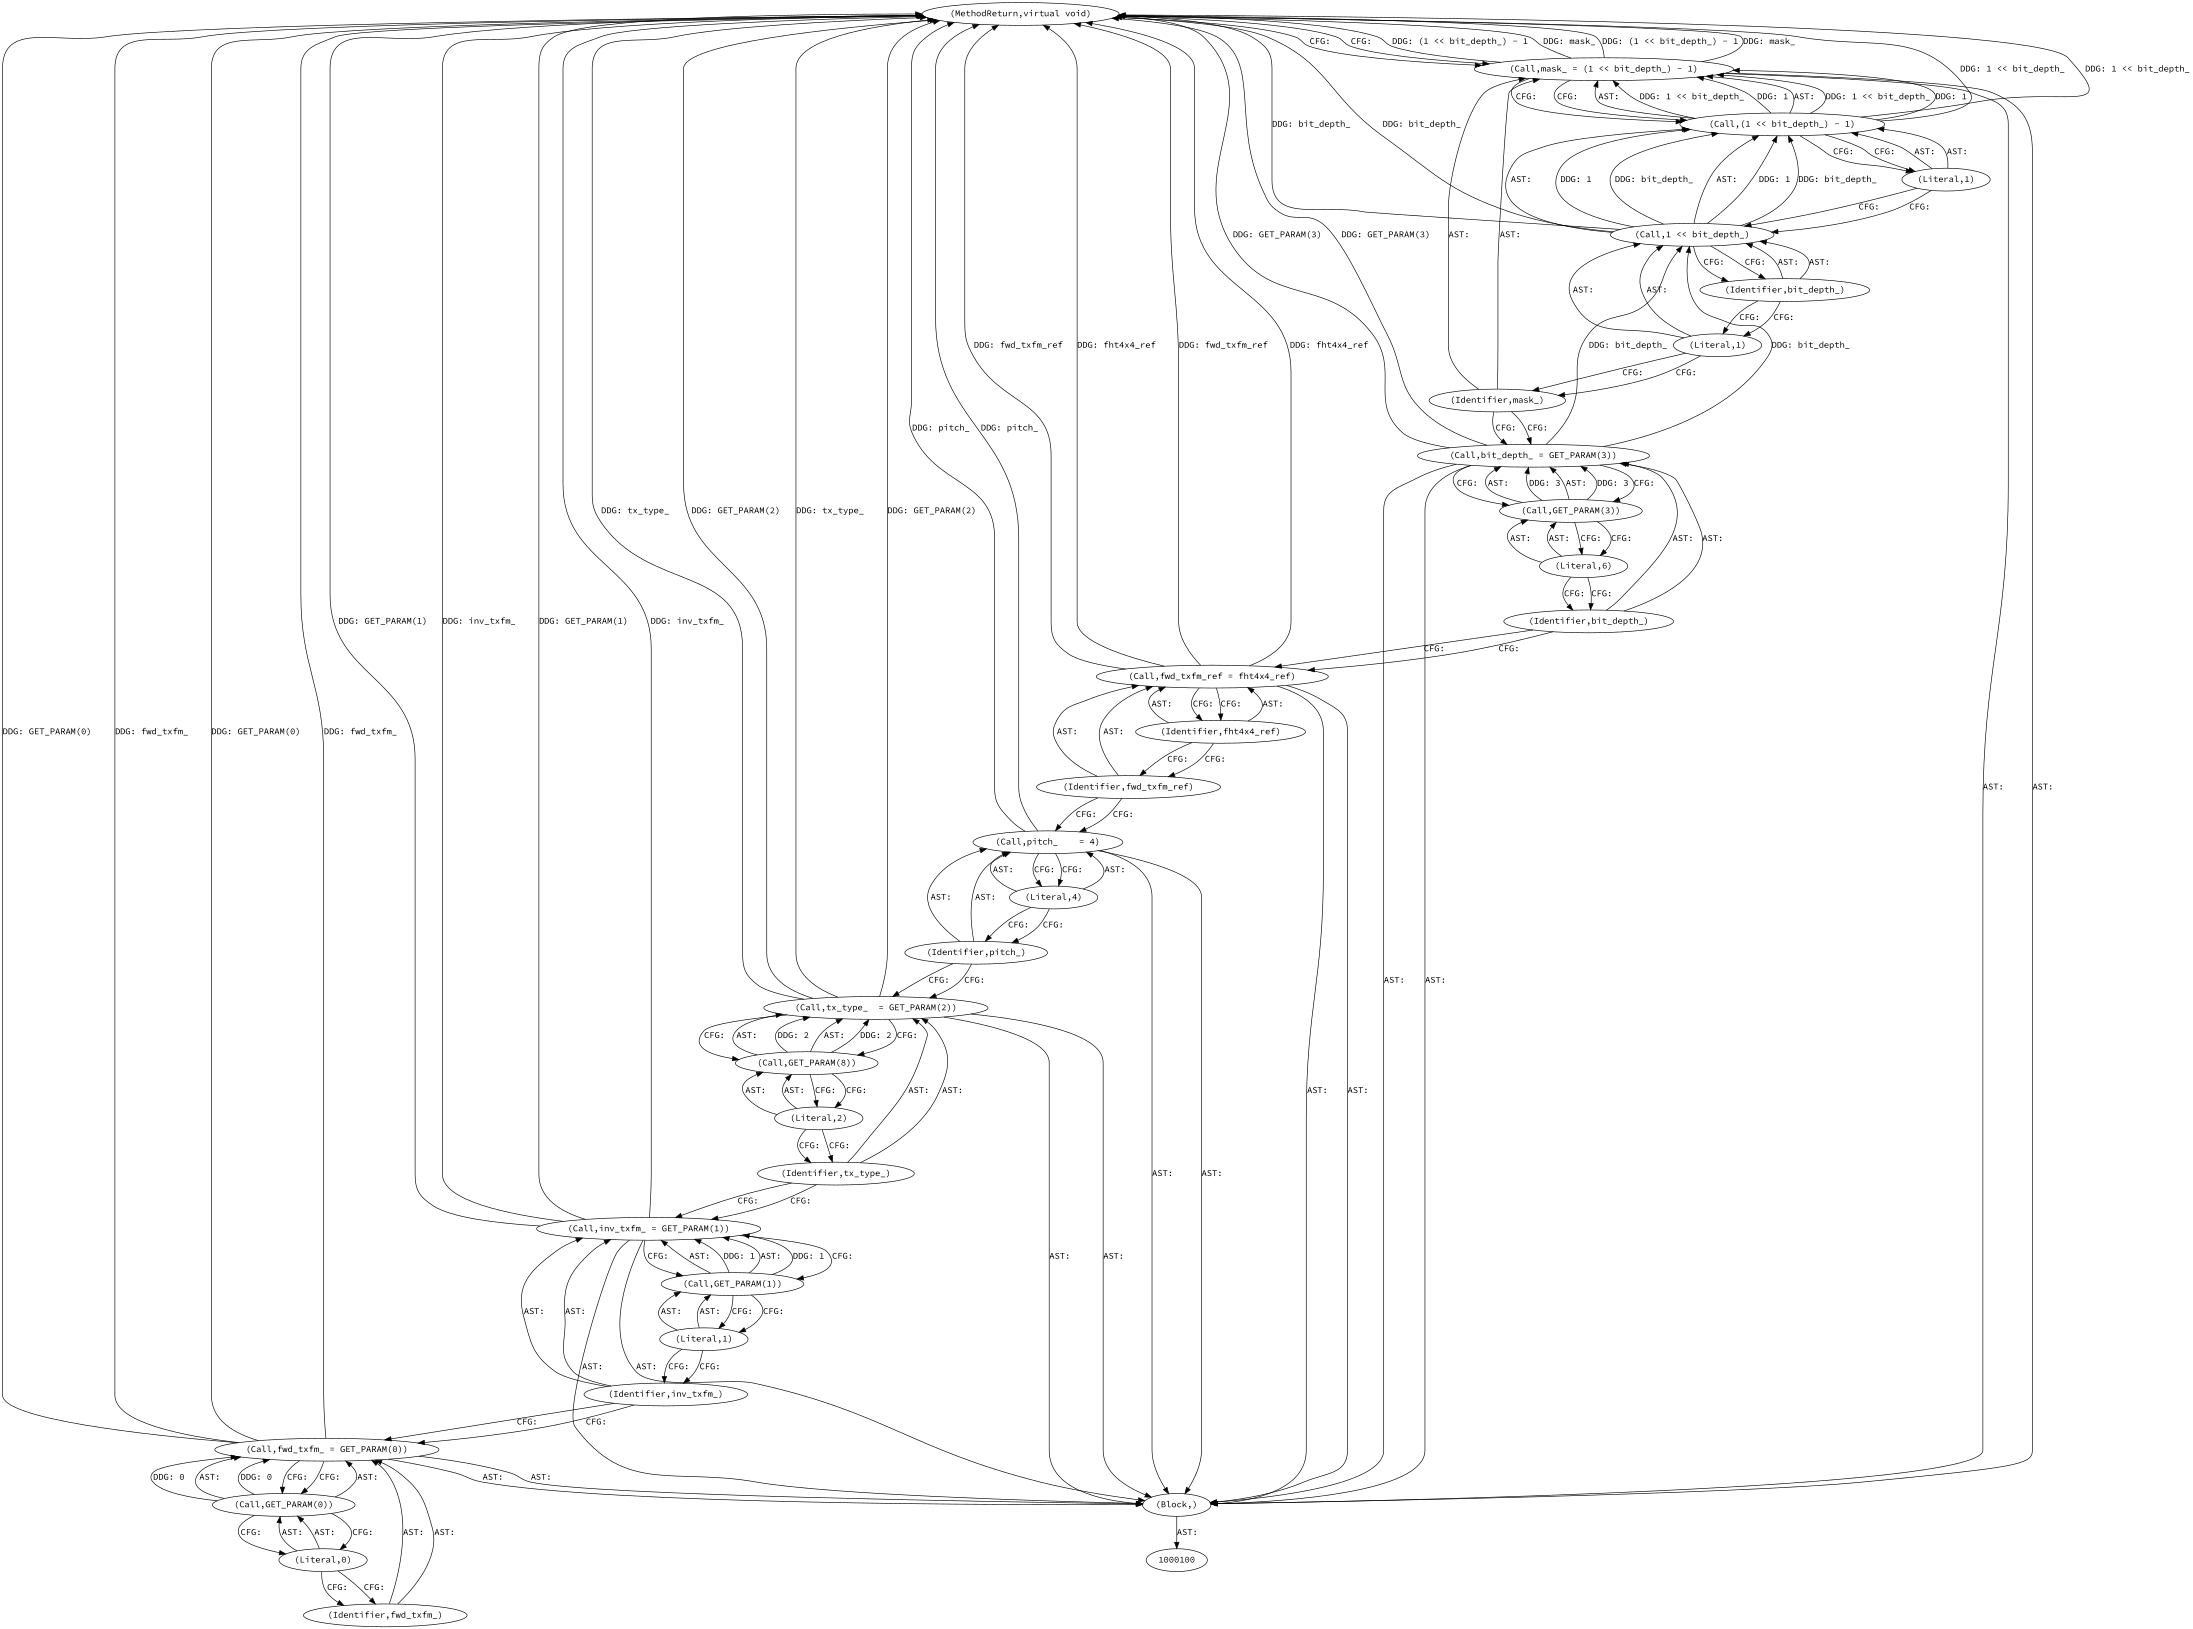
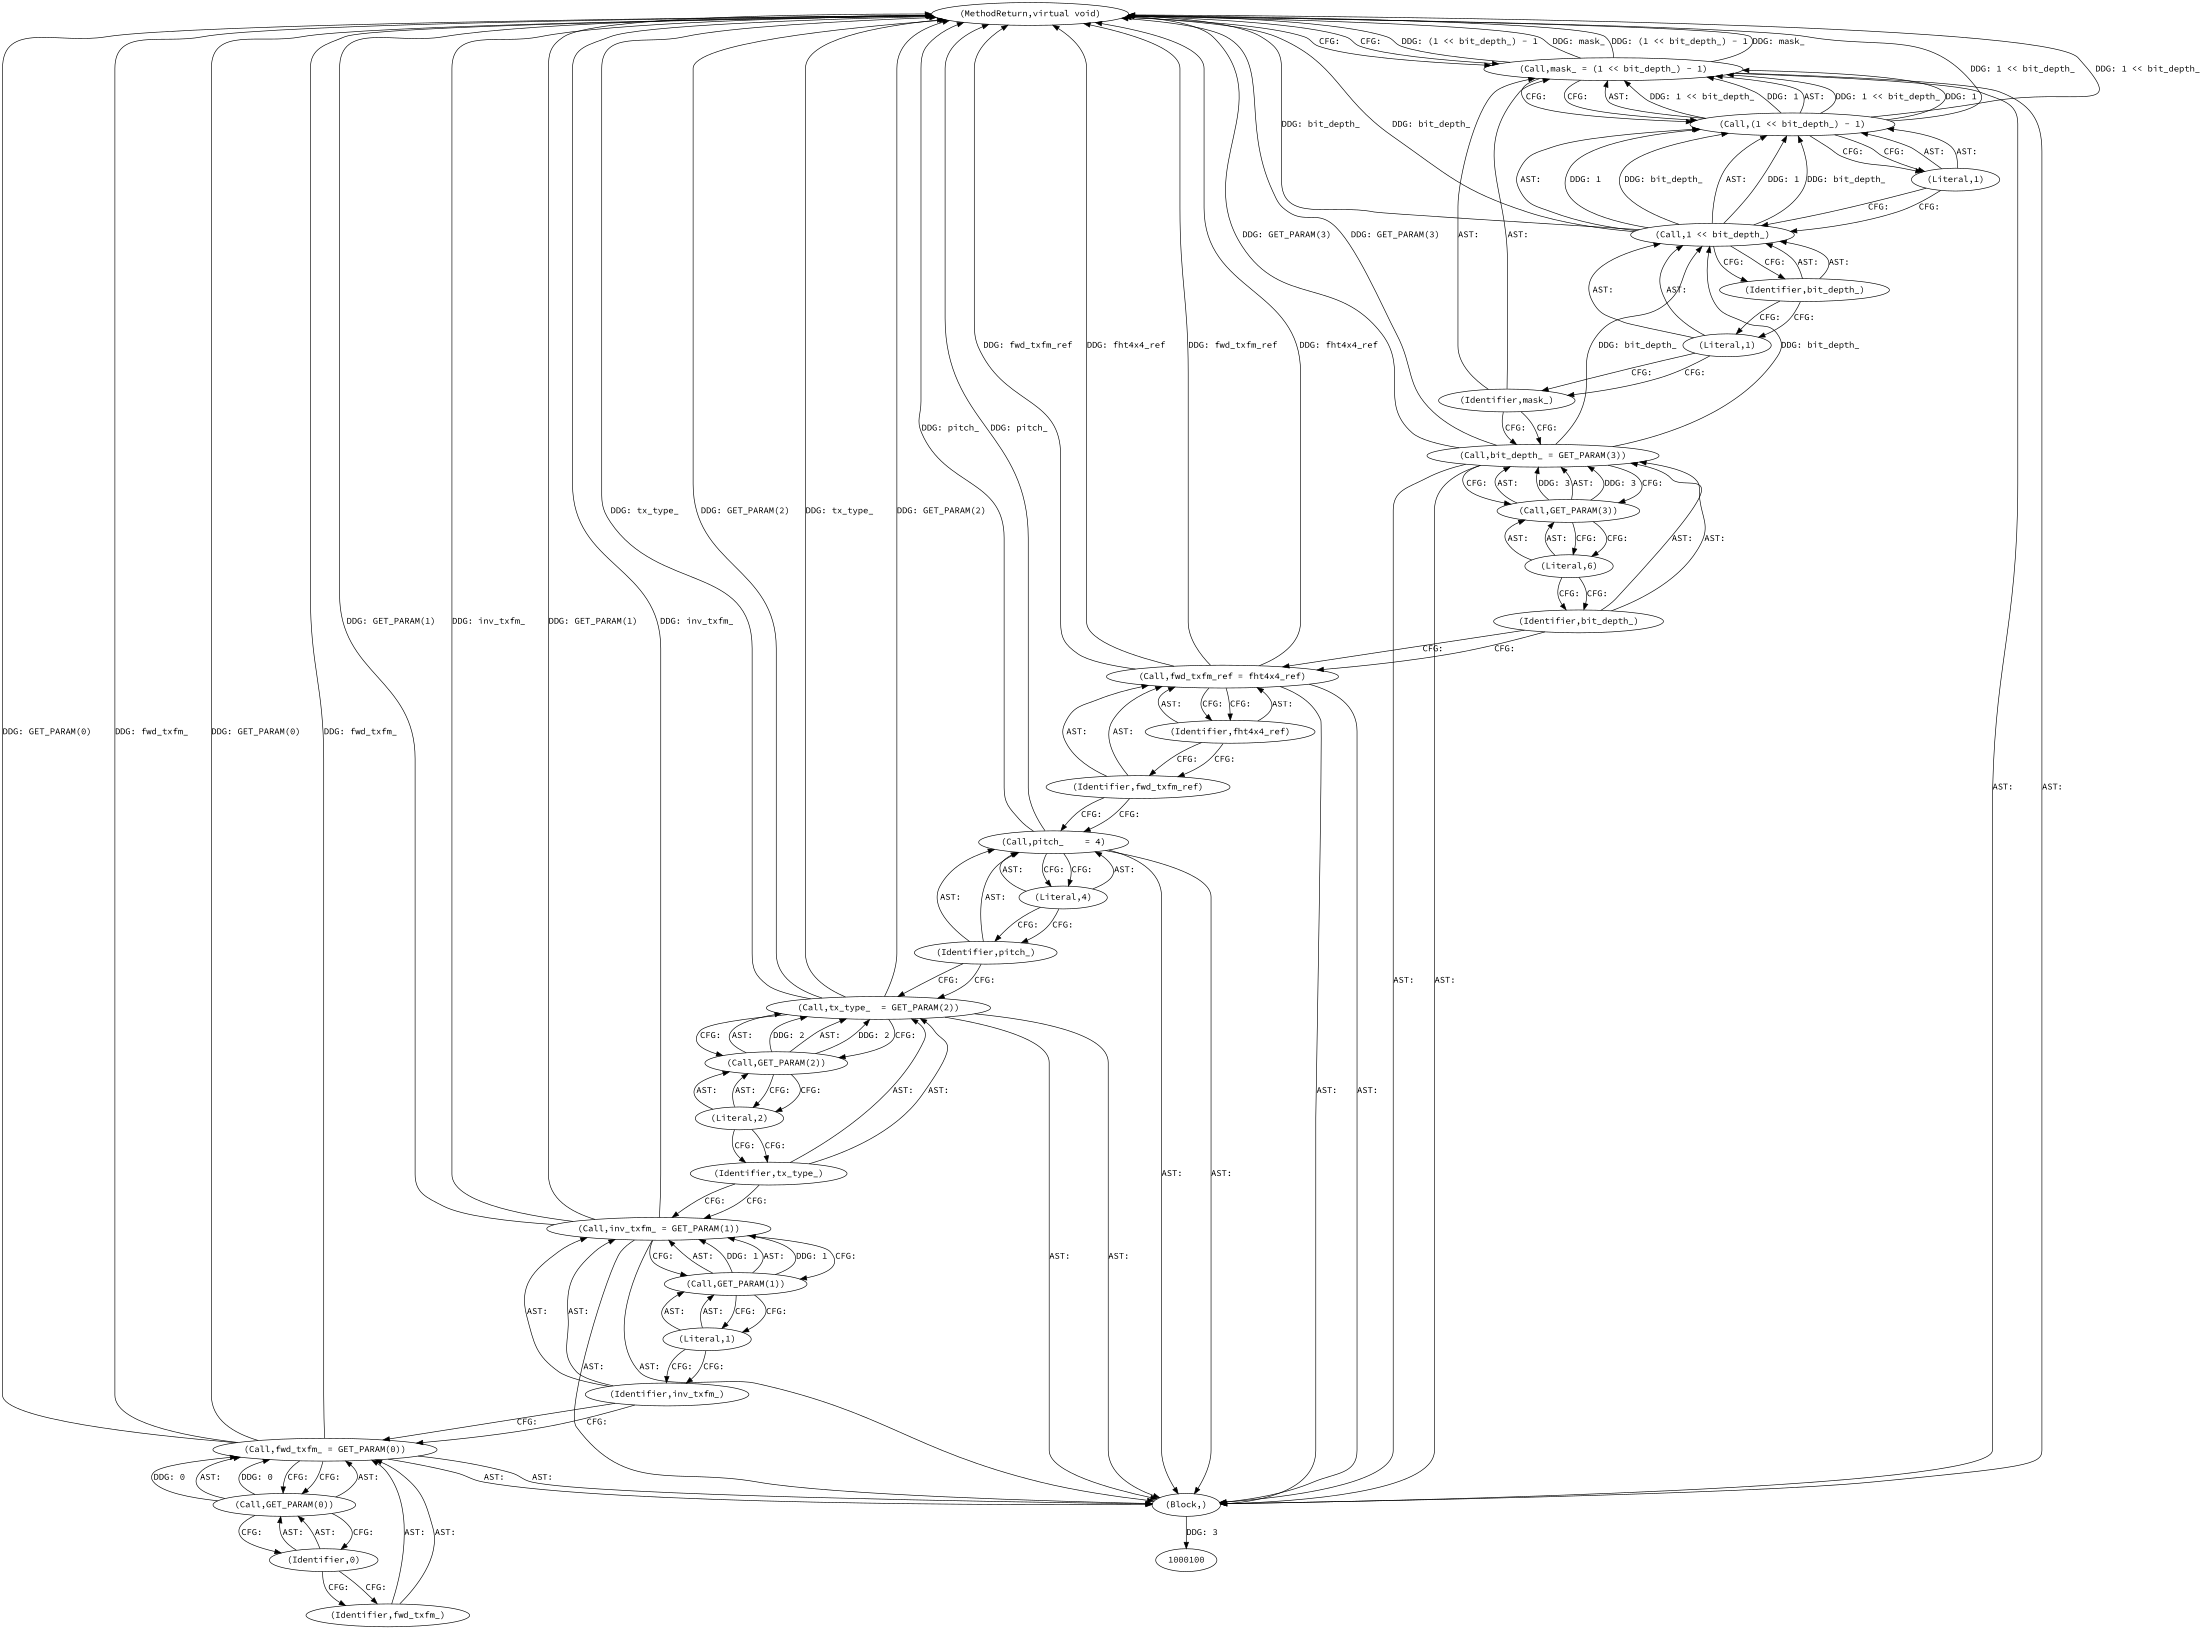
(807, 1063) -> (776, 1063)
(1190, 1533) -> (1202, 1533)
(323, 1560) -> (324, 1560)
